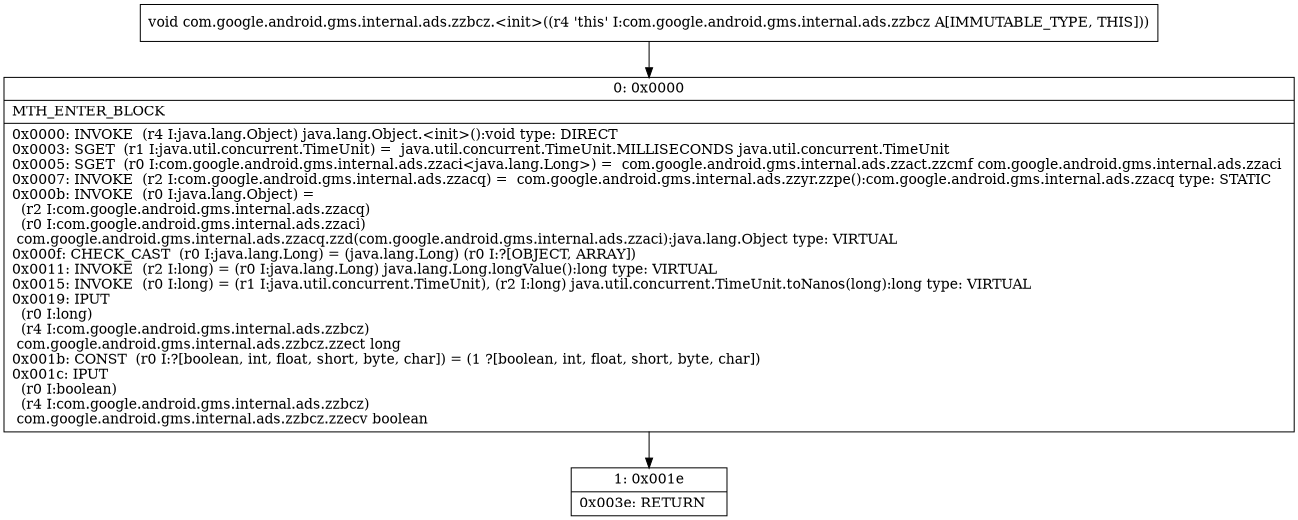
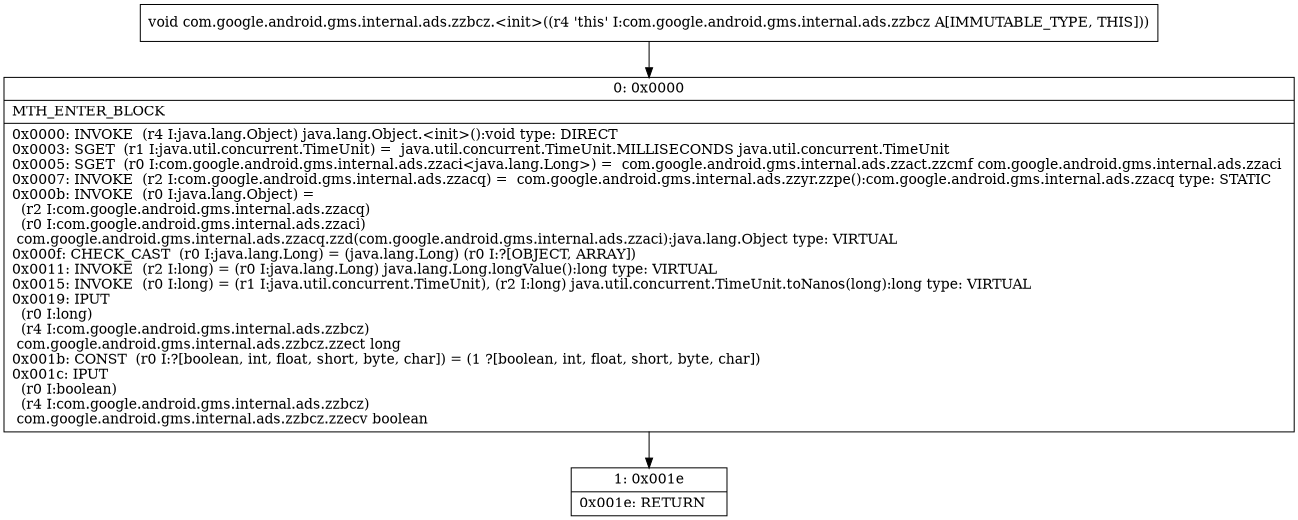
(649, 503) -> (649, 503)
